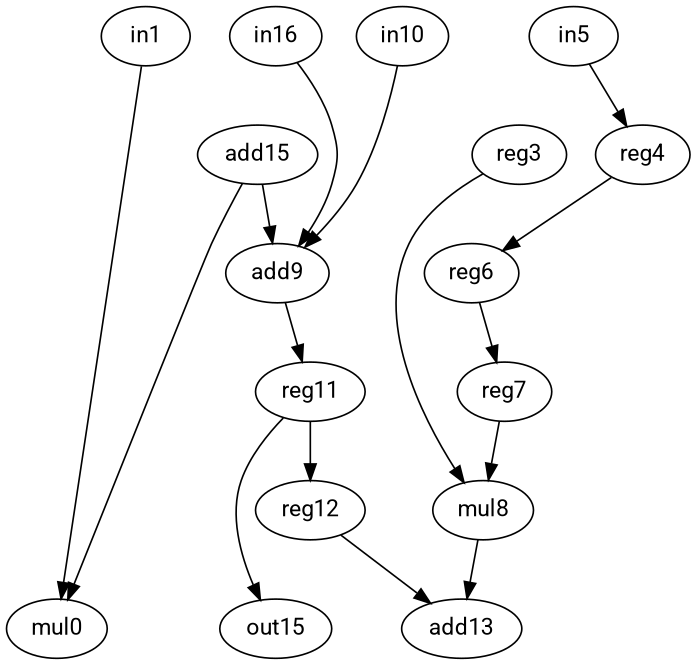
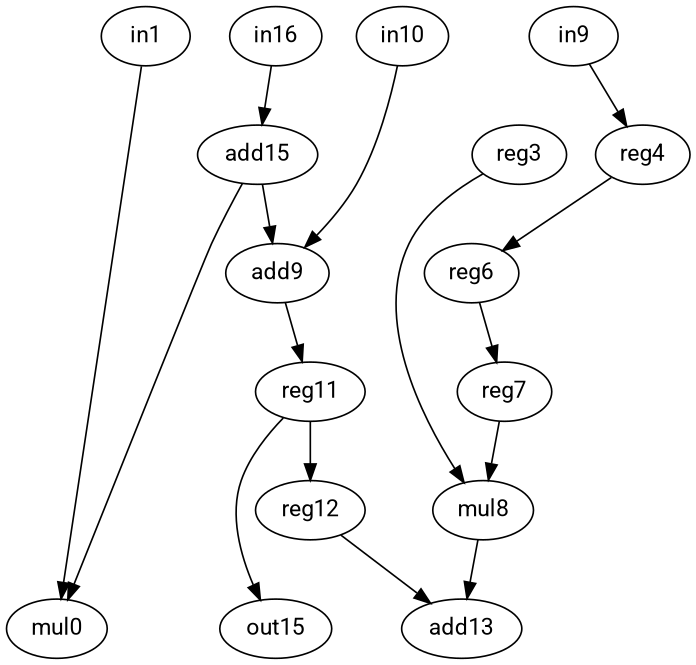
(574, 36) -> (574, 36)
(336, 146) -> (268, 87)
